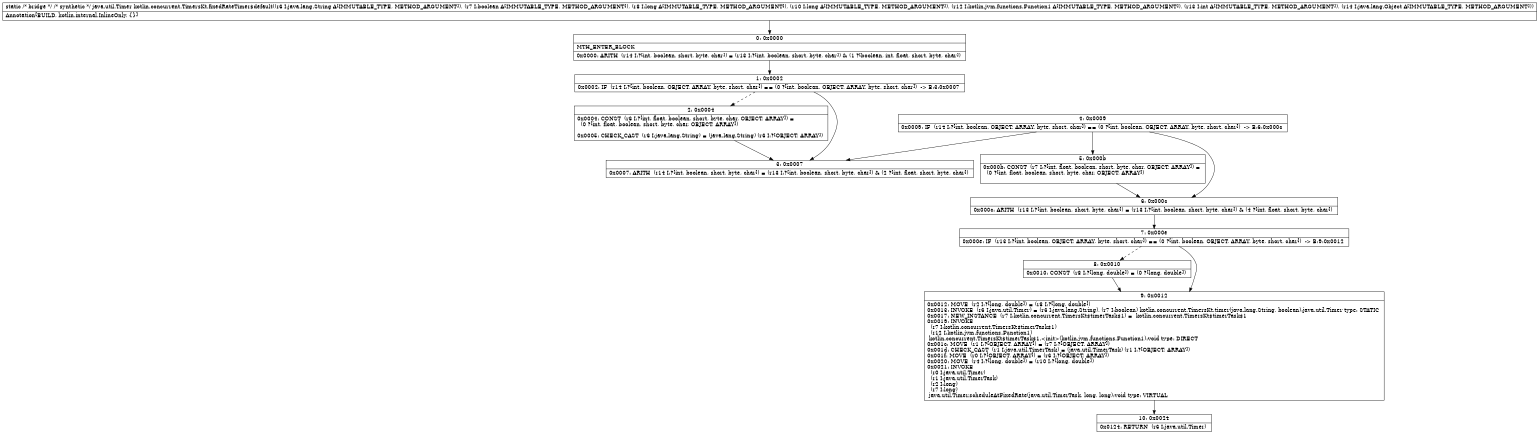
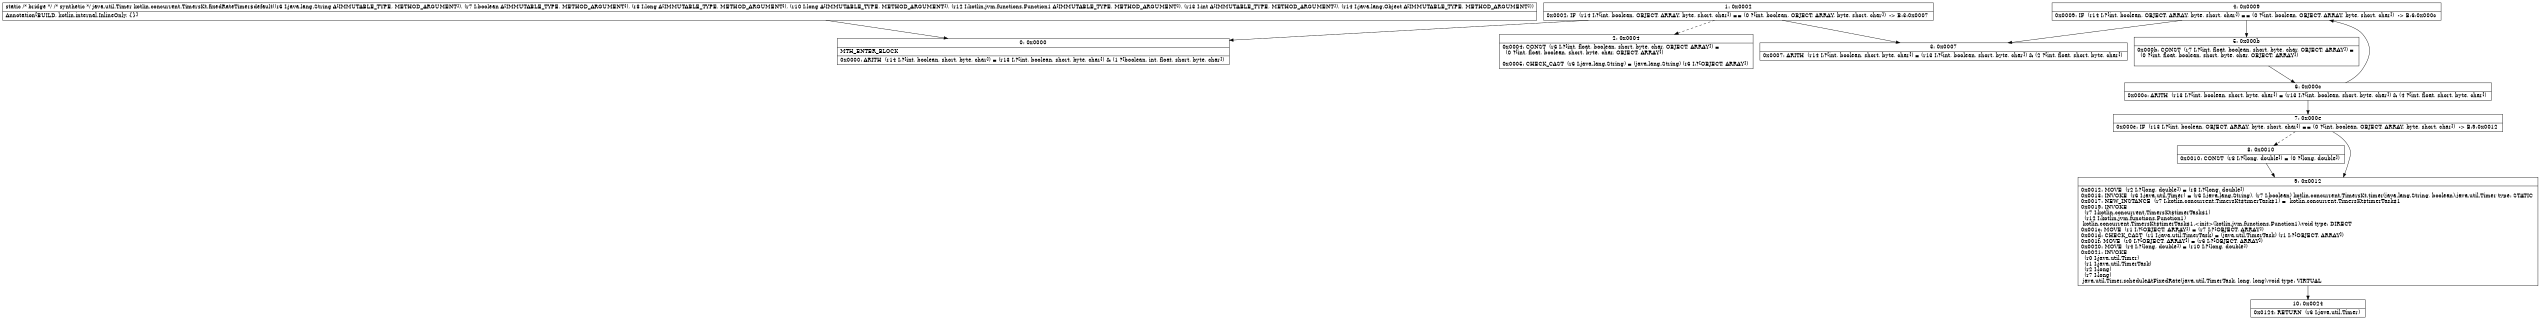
(770, 66) -> (1411, 30)
(752, 149) -> none
(1204, 150) -> (2369, 46)
